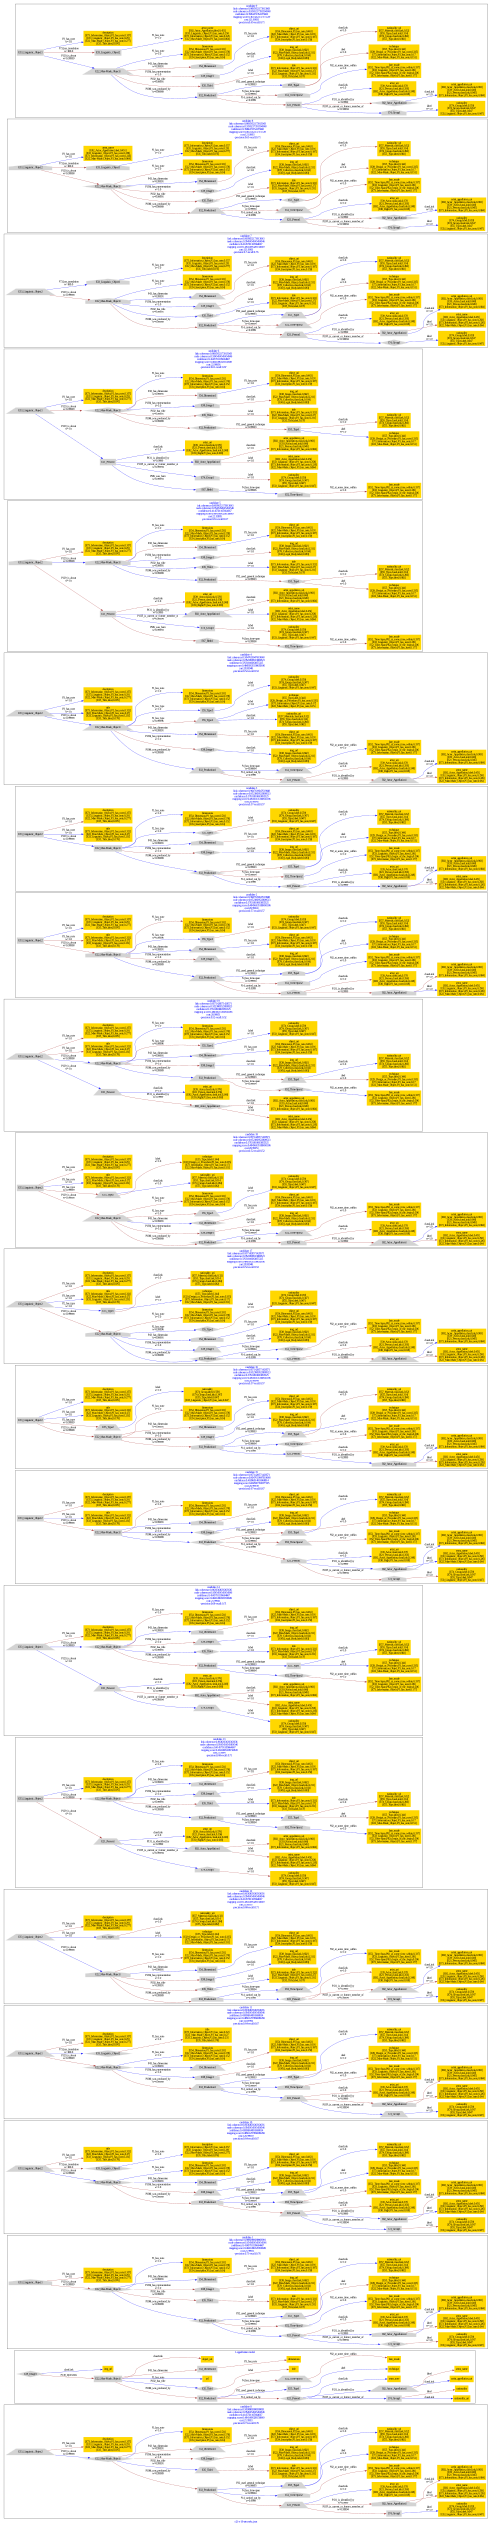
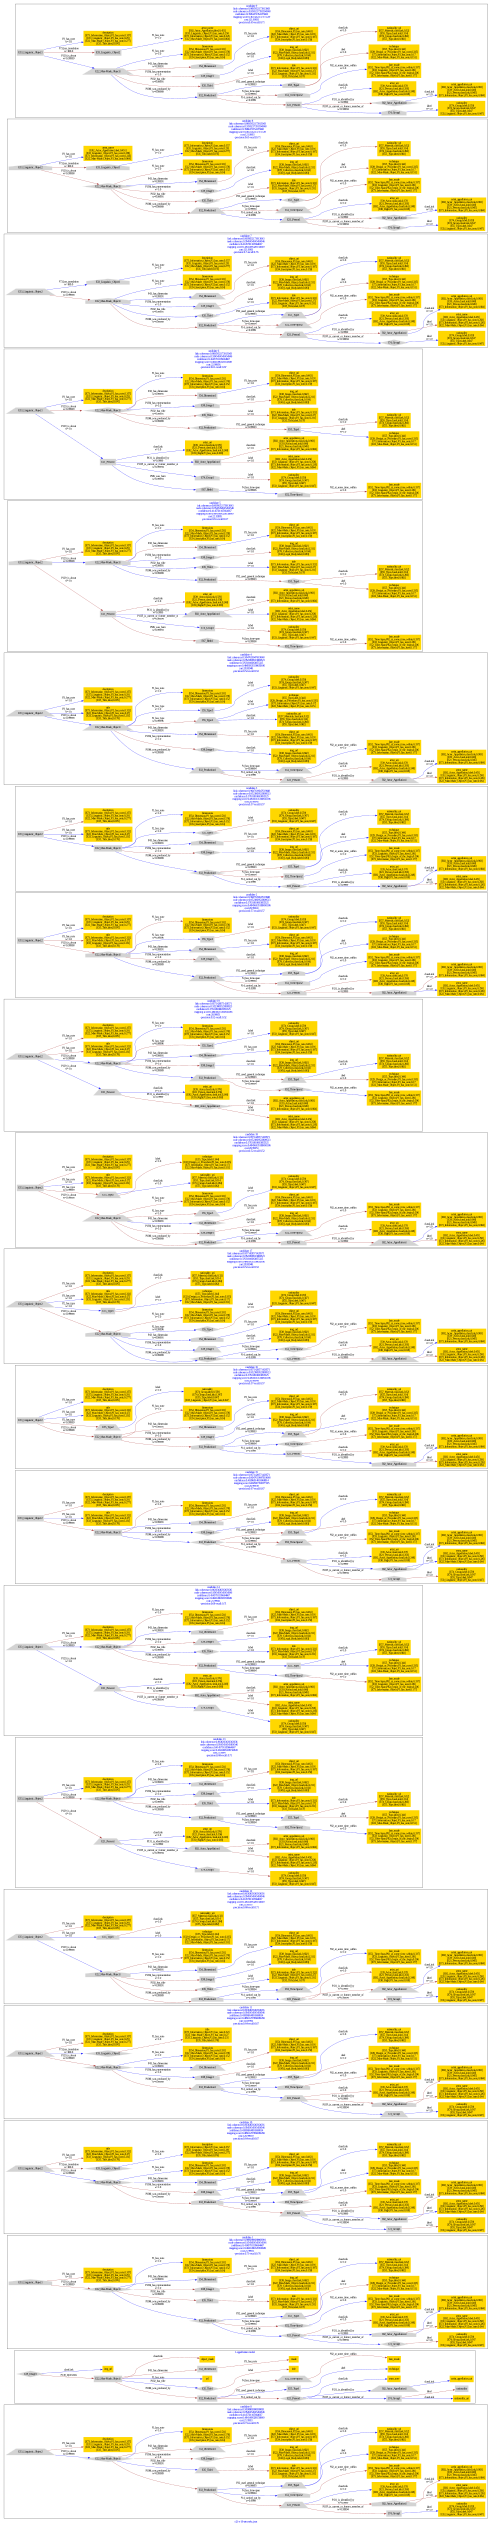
(207, 2359) -> (207, 2359)
(294, 2359) -> (294, 2359)
(462, 2369) -> none
(462, 2389) -> (462, 2389)
